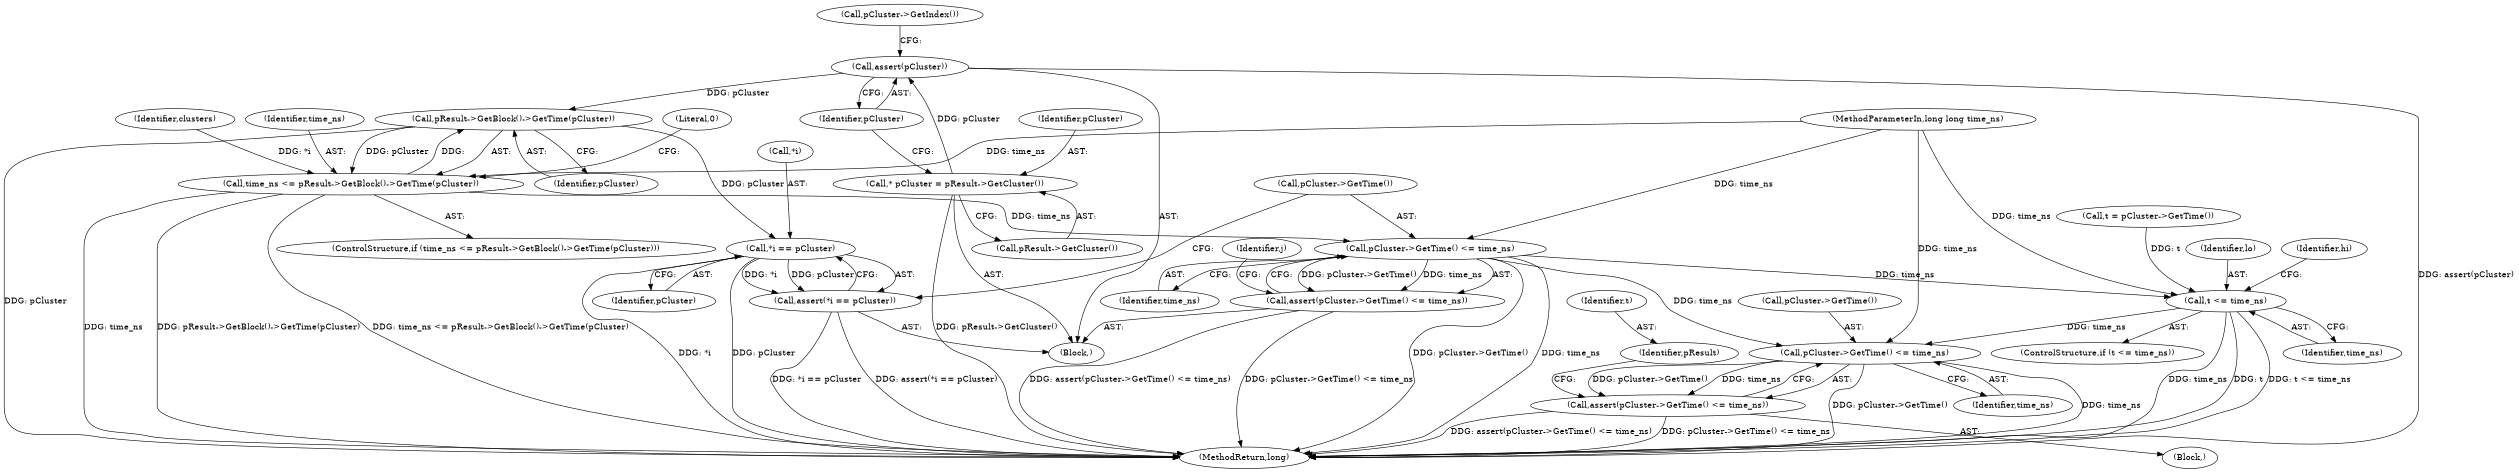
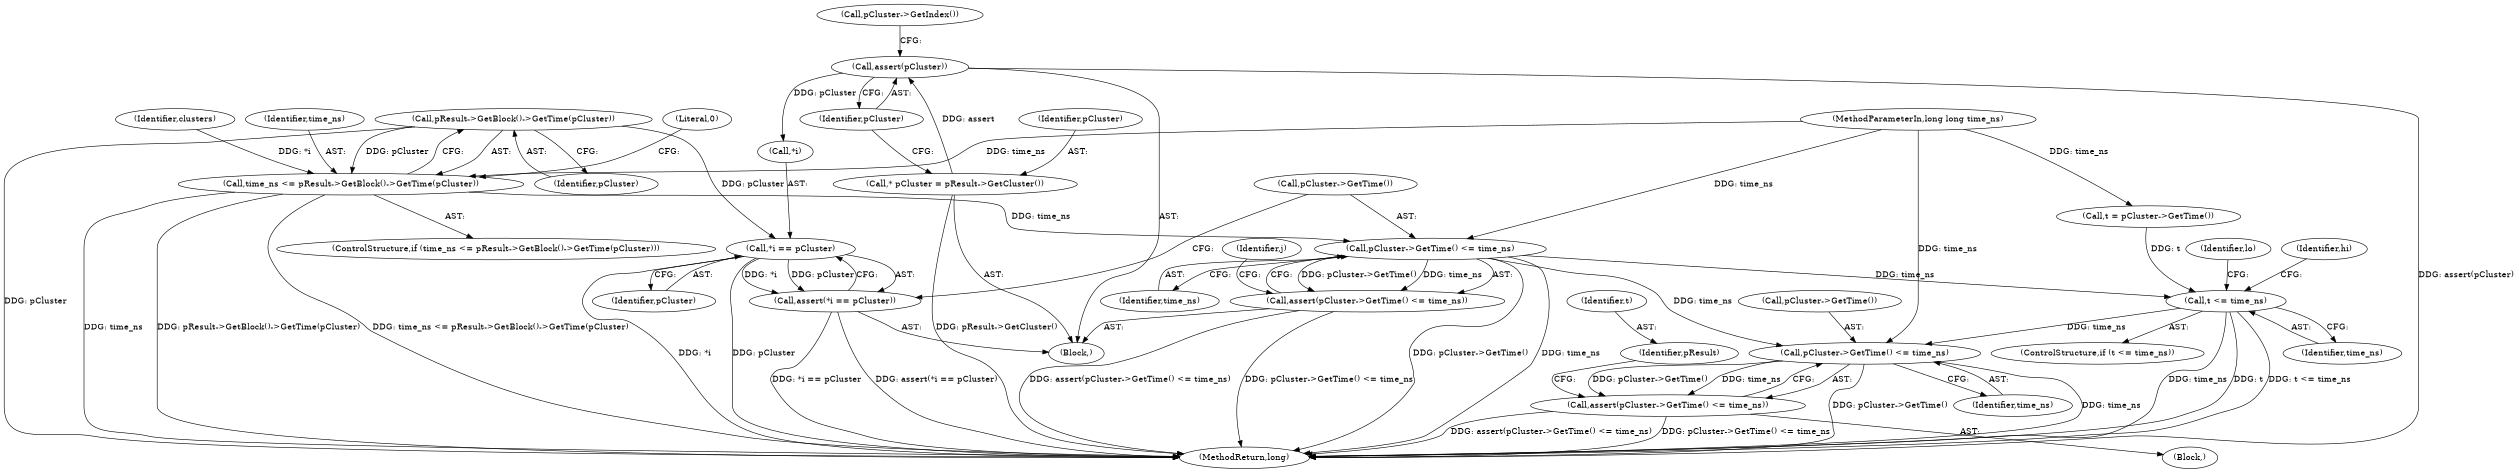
(709, 89) -> (795, 88)
(969, 119) -> (969, 119)
(455, 152) -> (455, 152)
(2023, 246) -> (2048, 161)
(1057, 249) -> none
(2240, 275) -> (2240, 275)
